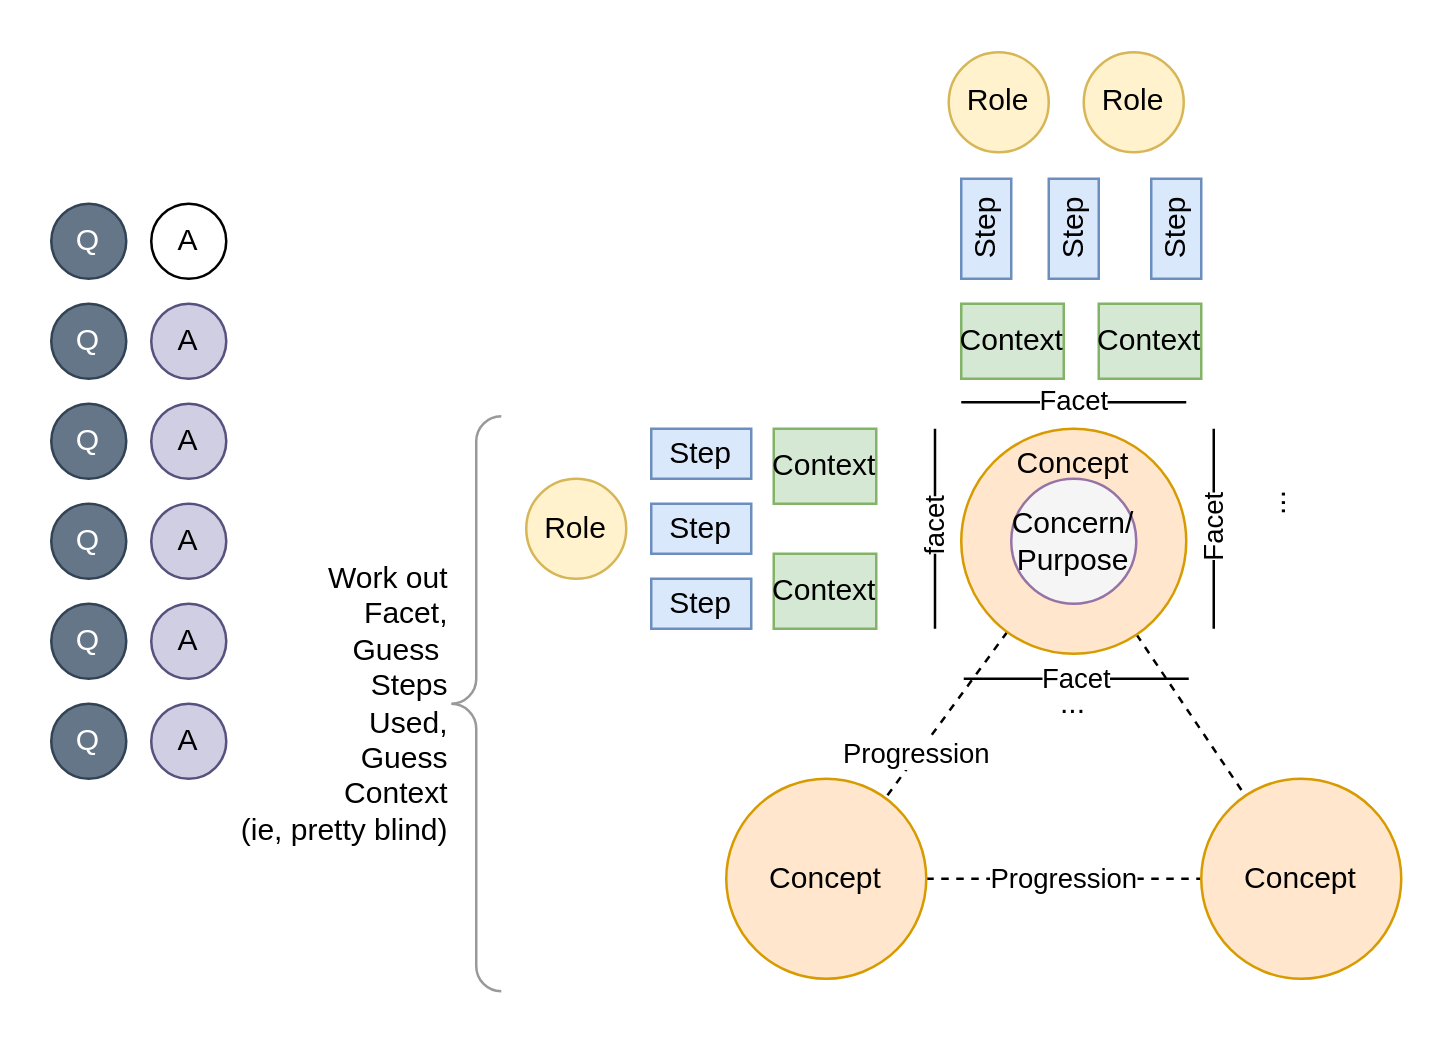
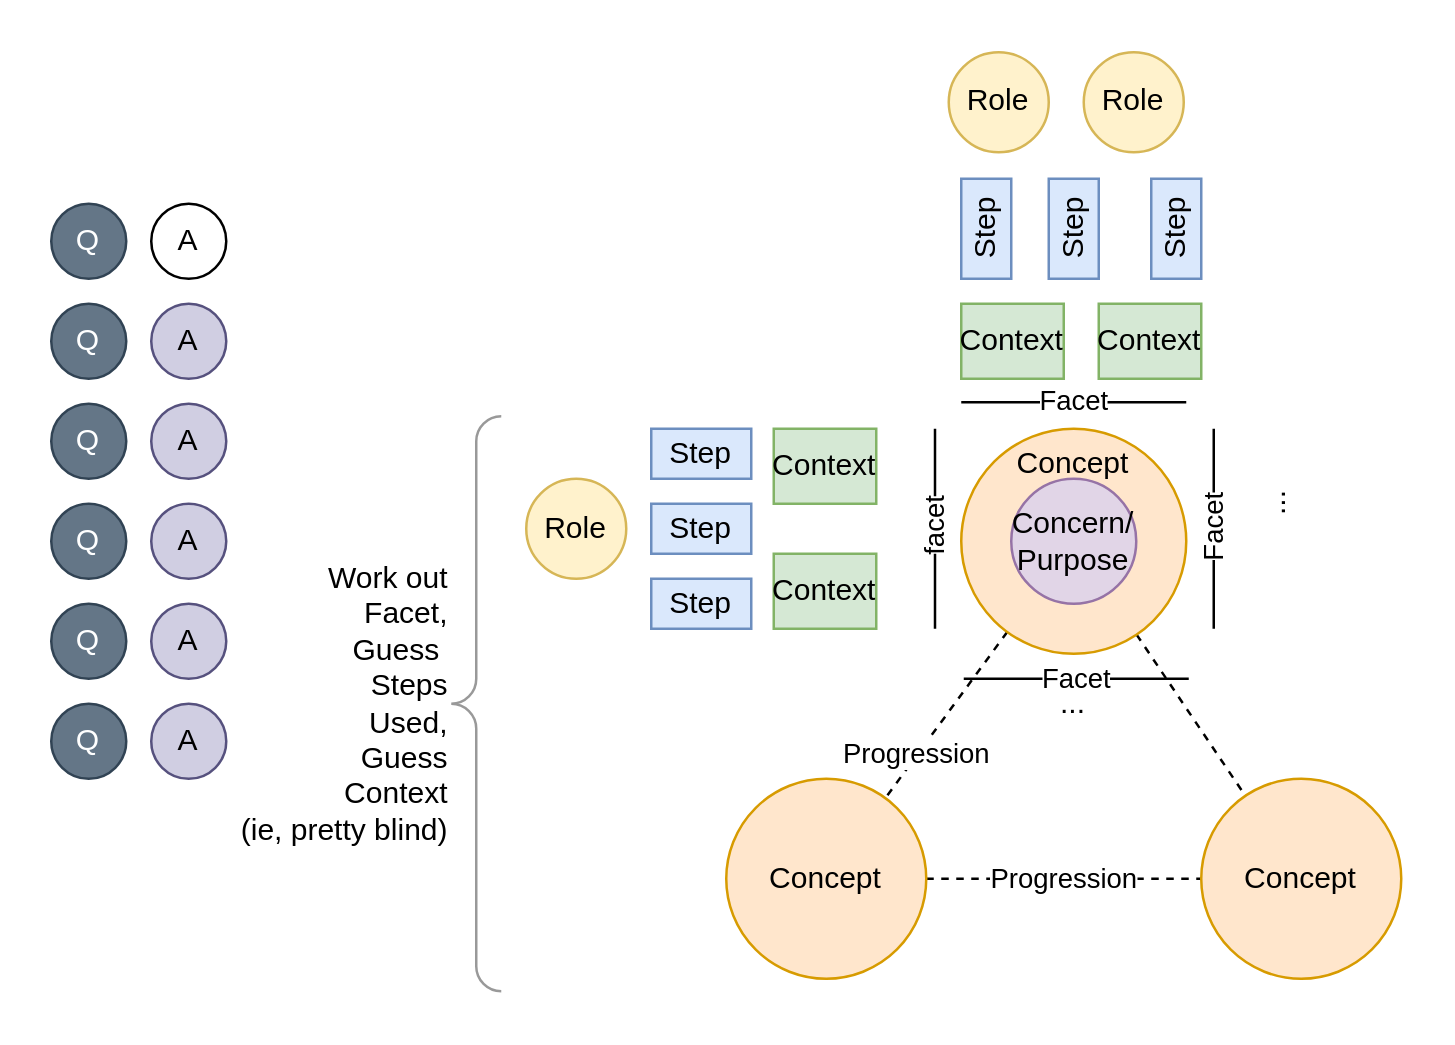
(1074, 541) -> (1074, 541)
